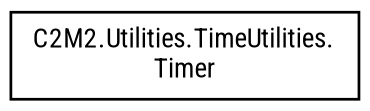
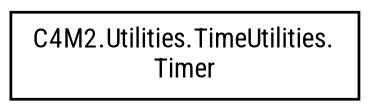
(185, 56) -> (185, 56)
